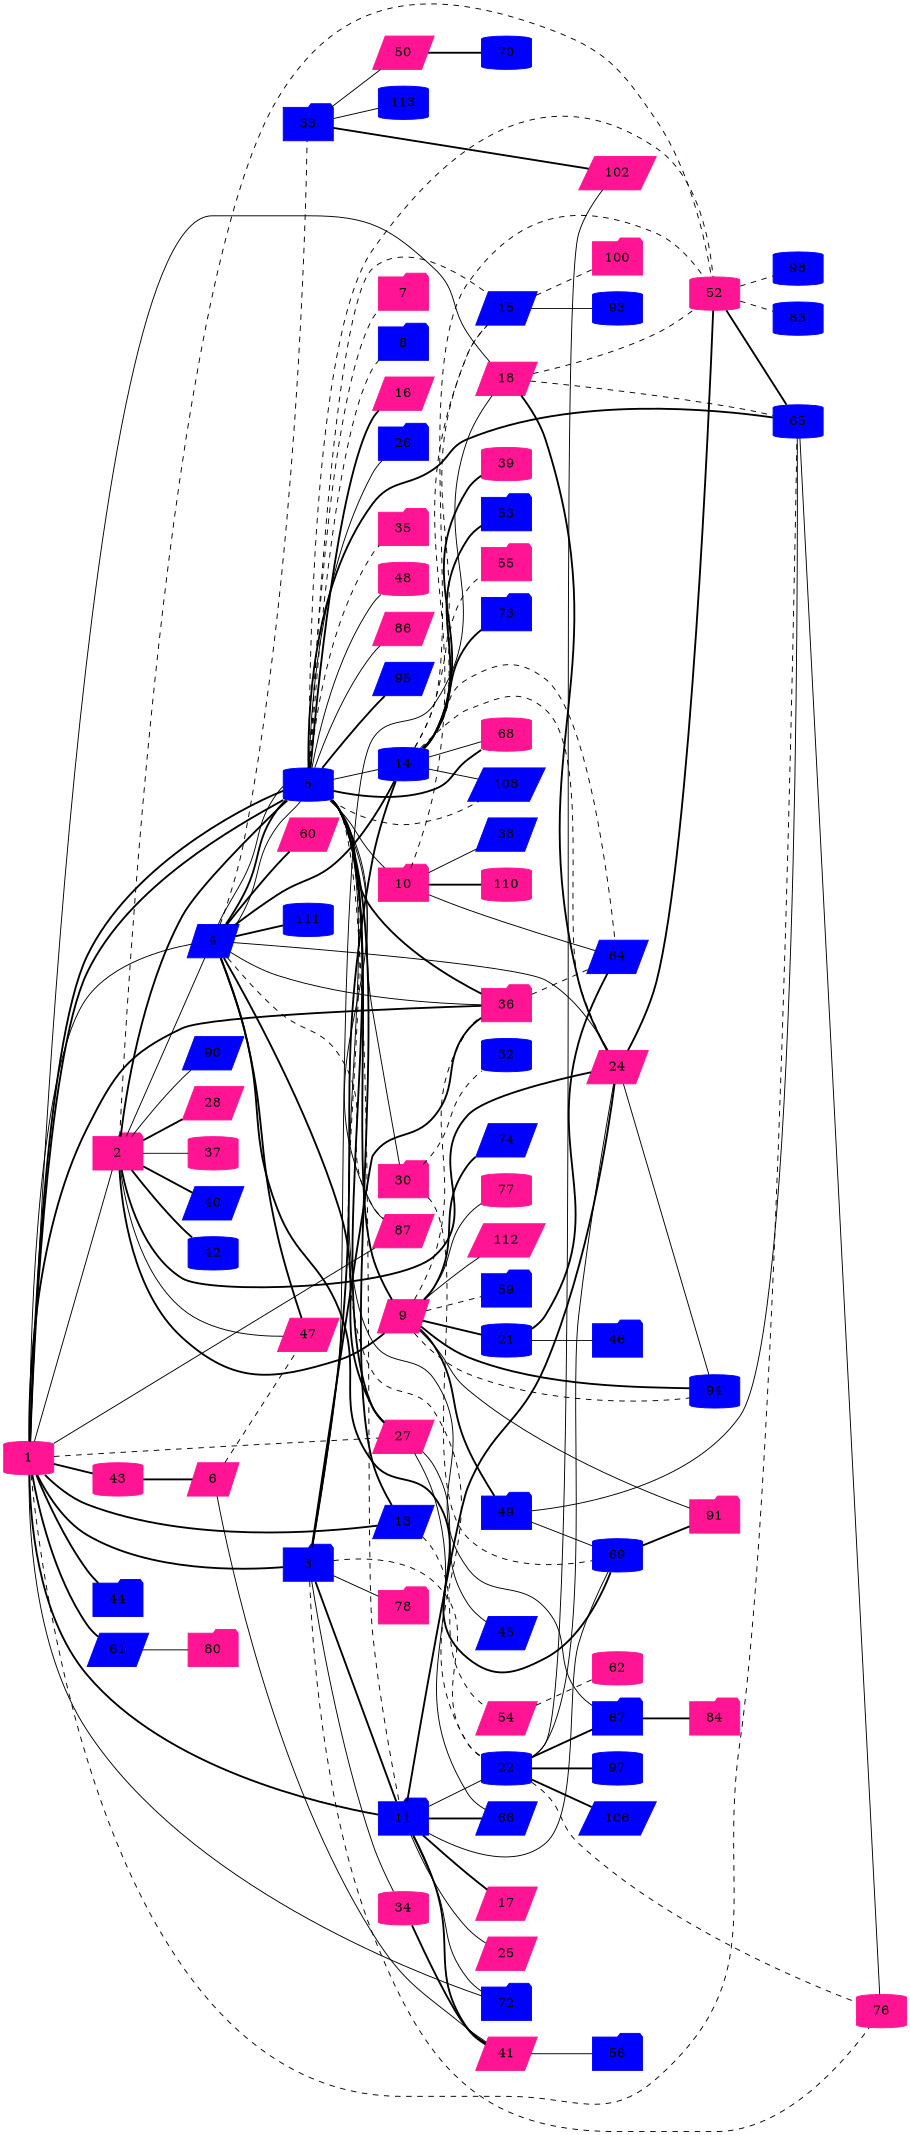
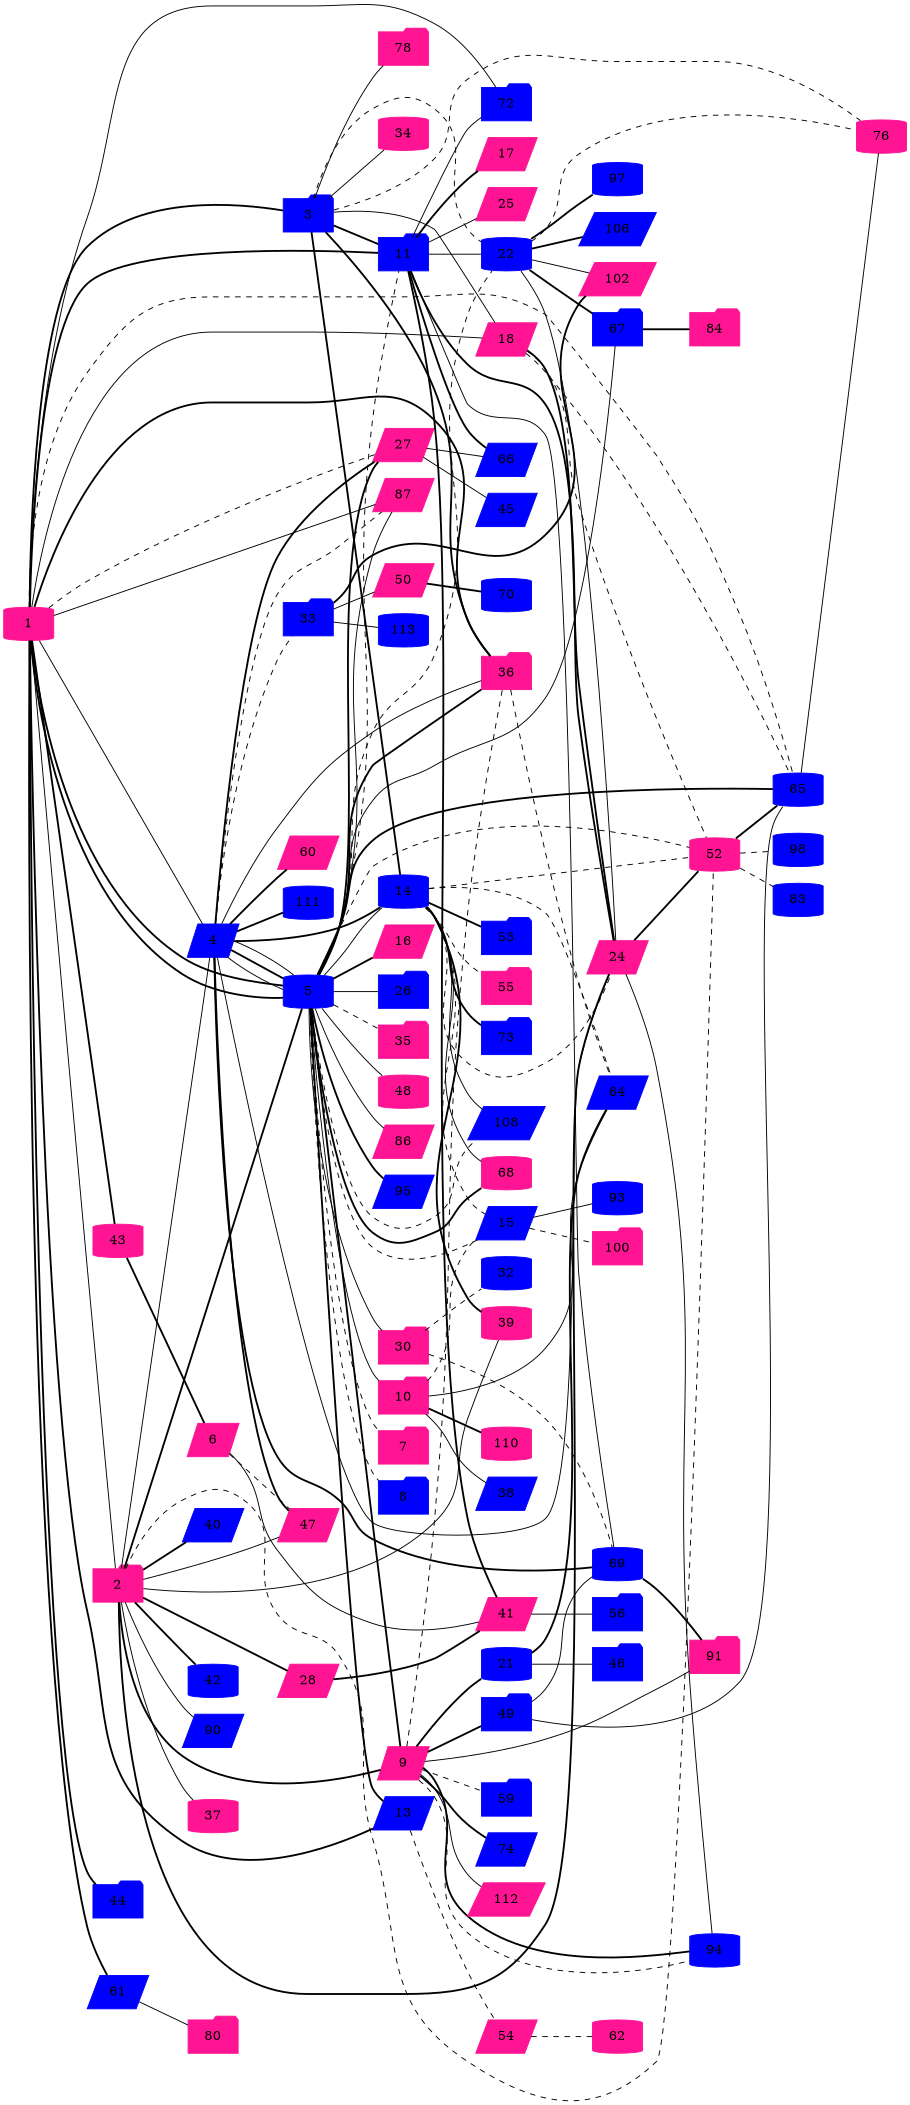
(507, 1190) -> none
none -> (389, 1554)
(443, 1989) -> (411, 1666)
